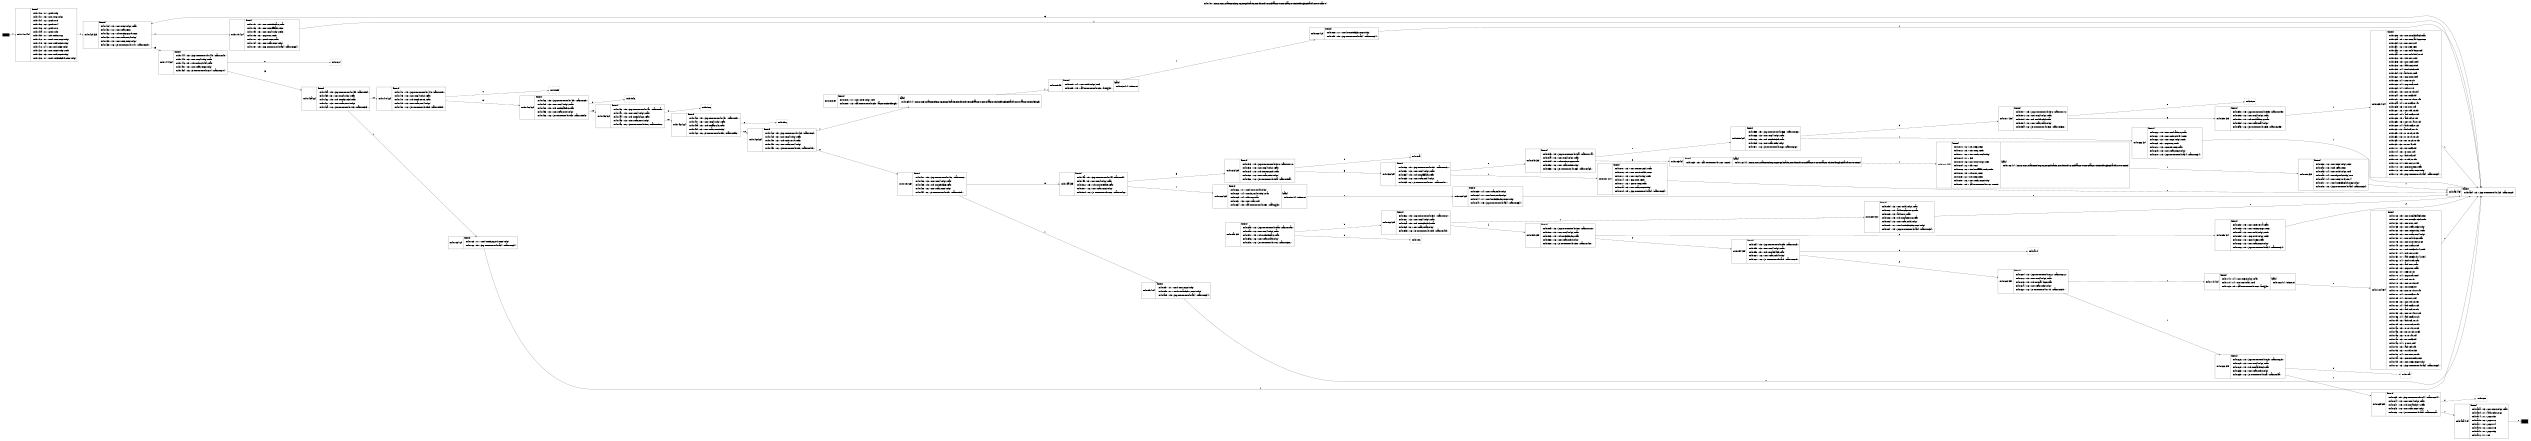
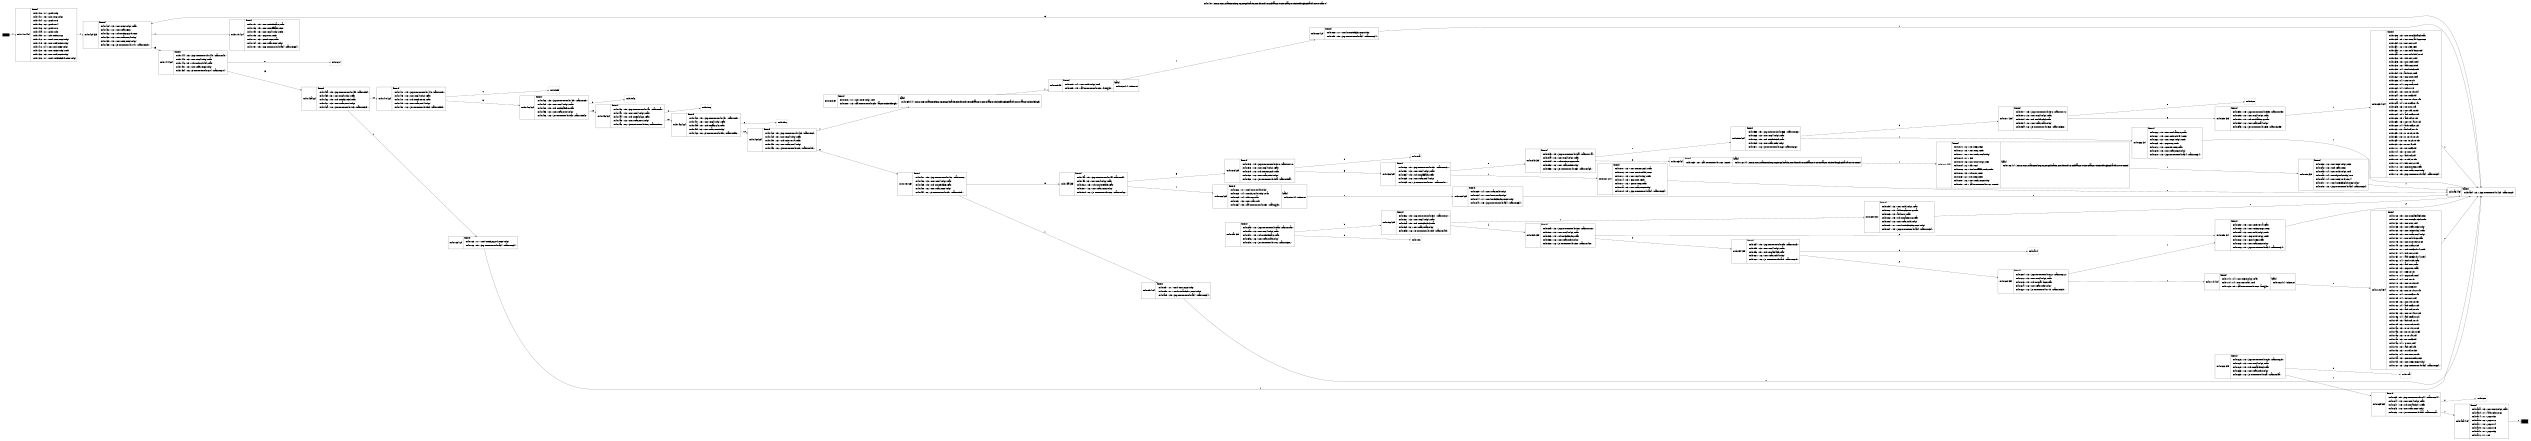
(1454, 23) -> none
(2141, 324) -> (2141, 258)
